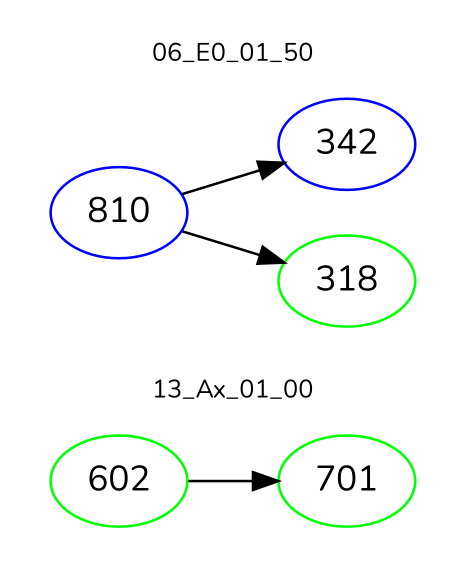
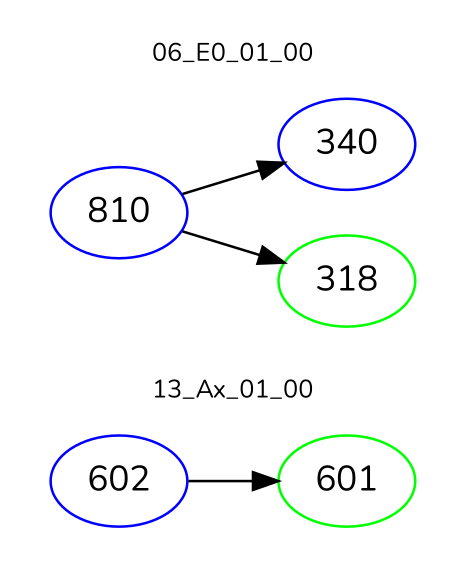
(233, 54) -> (233, 54)
(347, 144) -> (347, 144)
(119, 481) -> (119, 481)
(347, 481) -> (347, 481)
